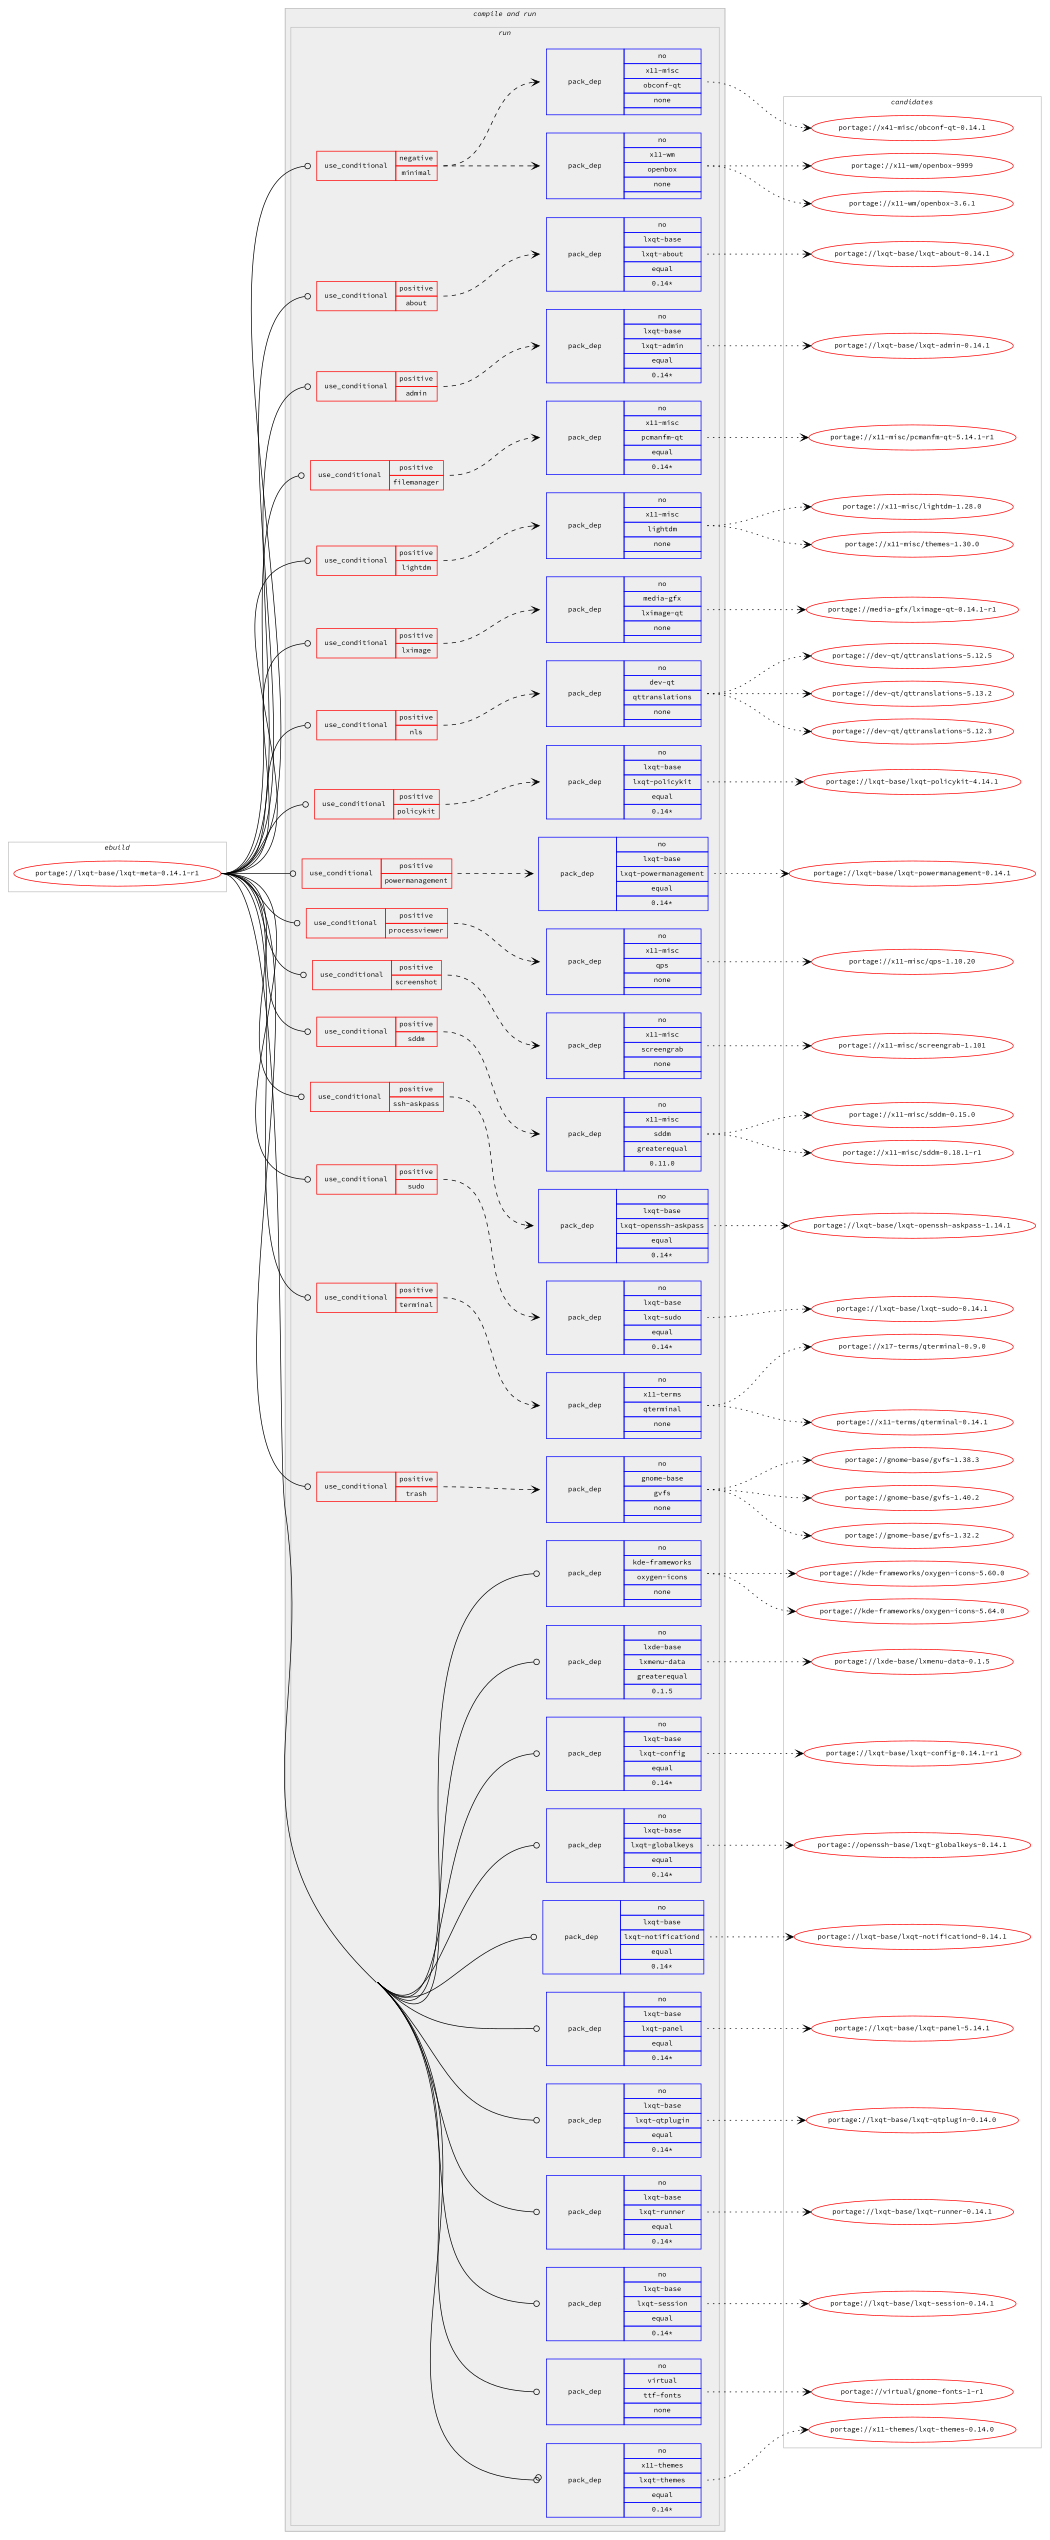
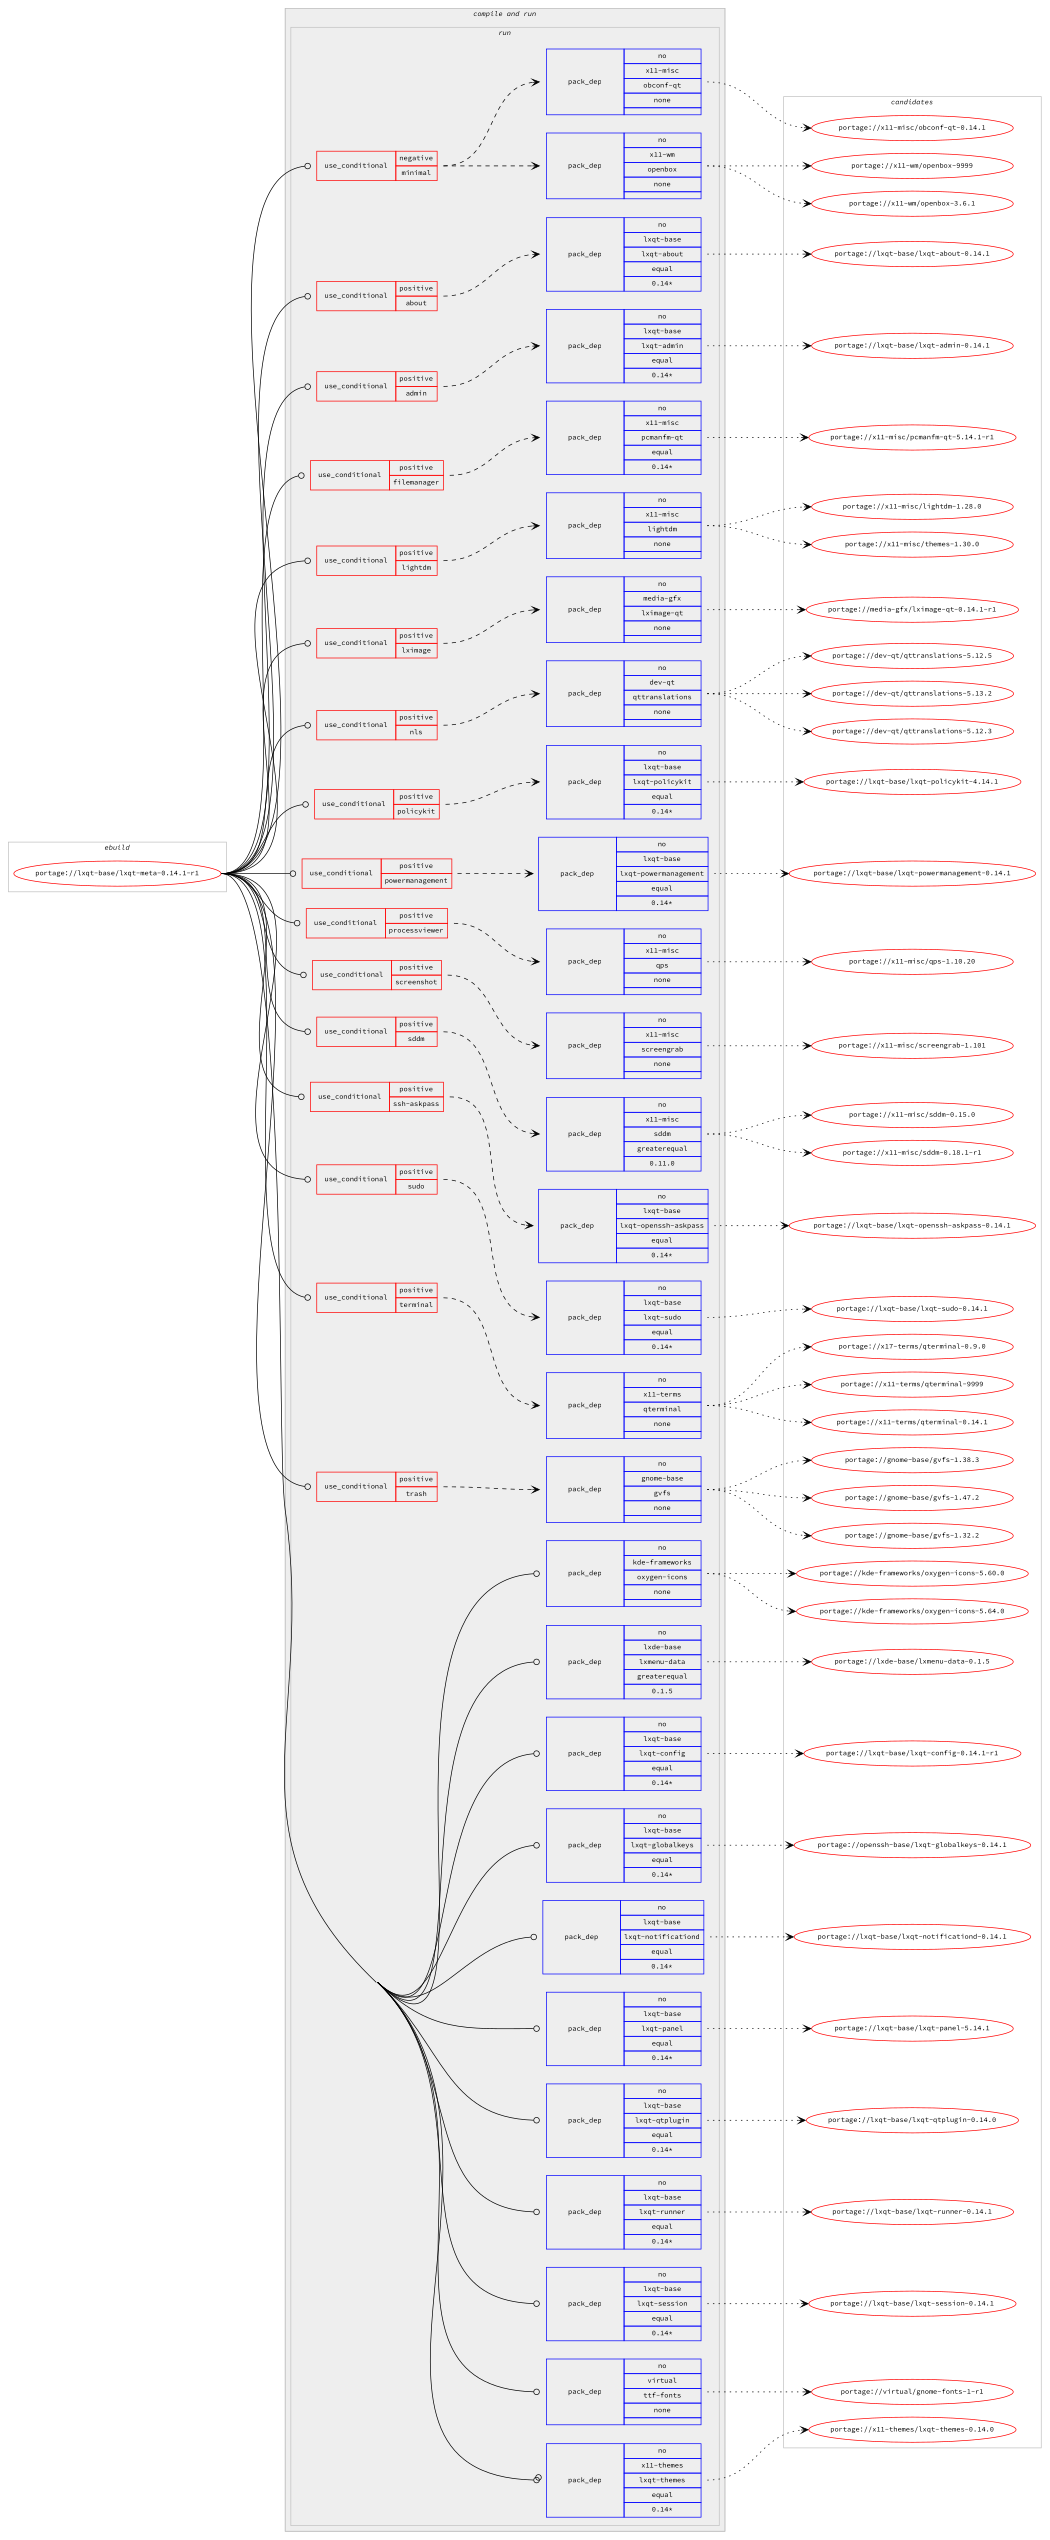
(912, 128) -> (912, 128)
(912, 1226) -> (912, 1226)
none -> (912, 1385)
(912, 1498) -> (912, 1498)
